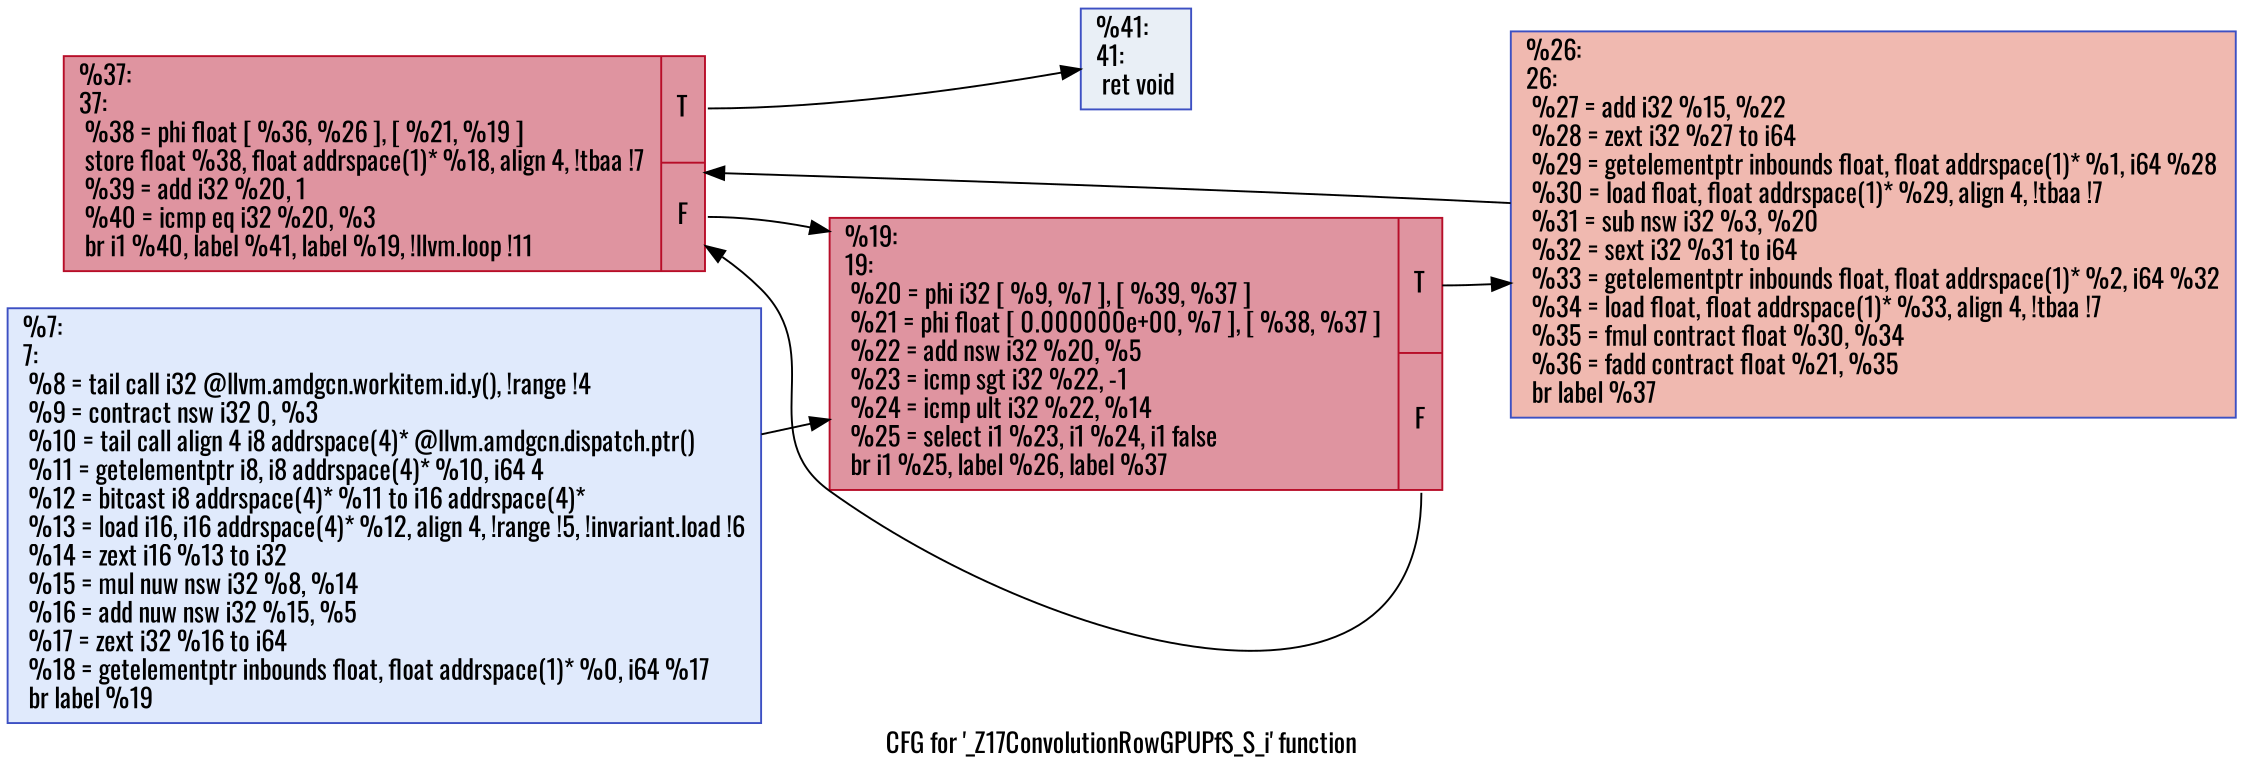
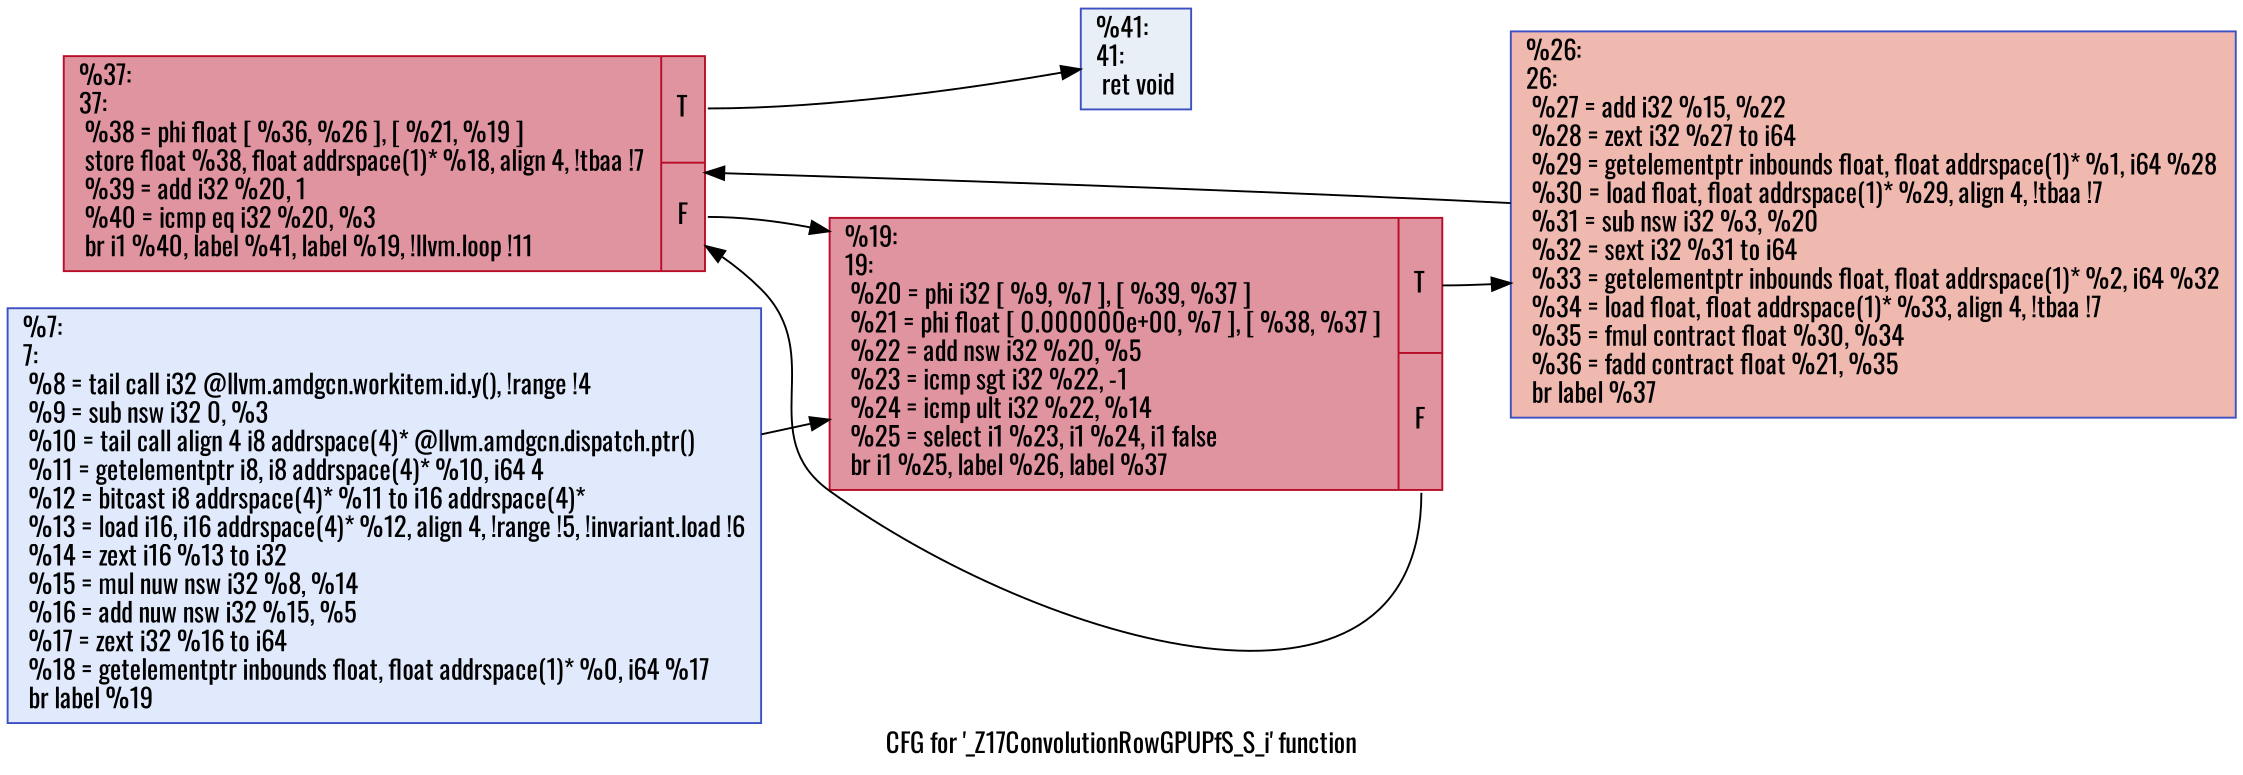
(171, 415) -> (147, 415)
